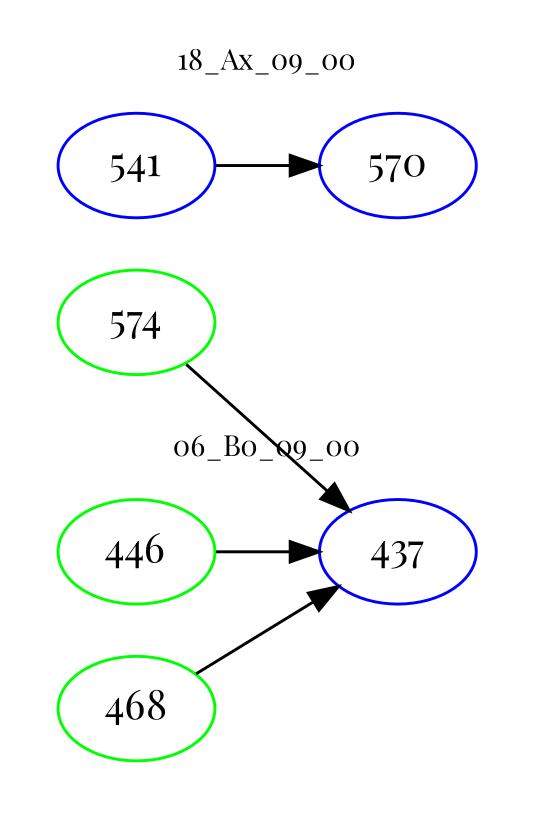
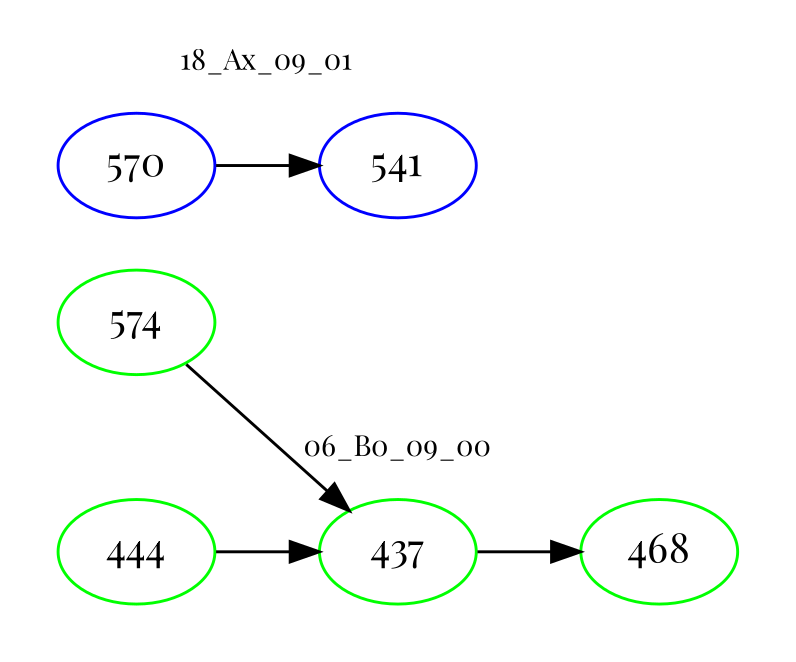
(267, 62) -> (267, 62)
(253, 166) -> (253, 166)
(136, 552) -> (136, 552)
(398, 552) -> (398, 552)
(255, 638) -> (514, 552)
